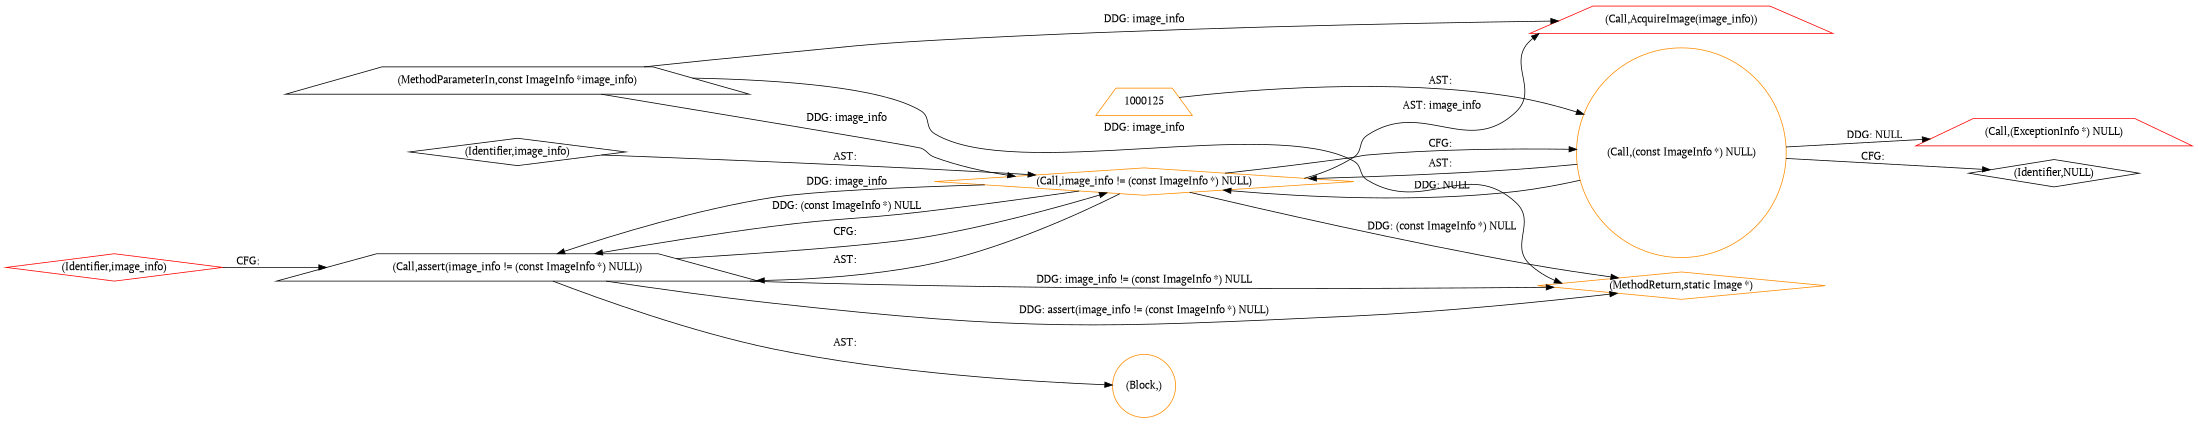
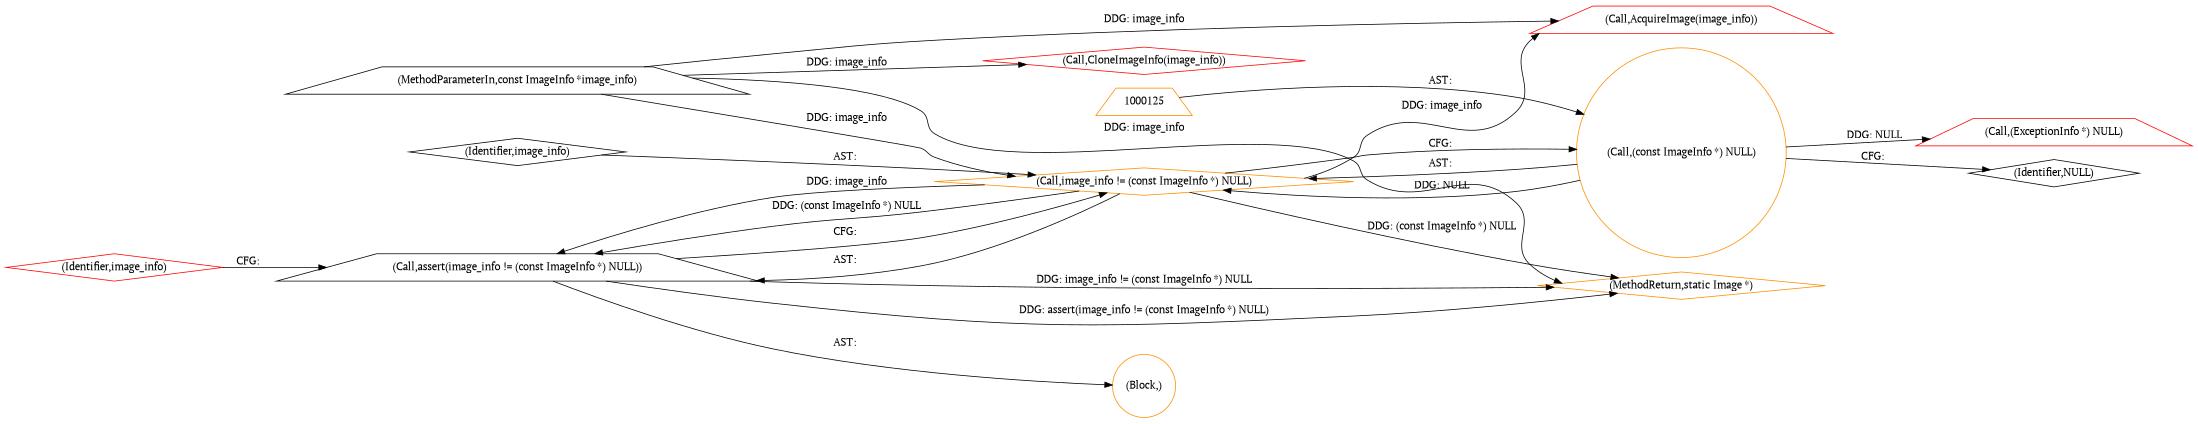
none -> (1144, 61)
(1442, 106) -> (1442, 106)
